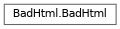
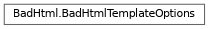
(60, 14) -> (104, 14)
